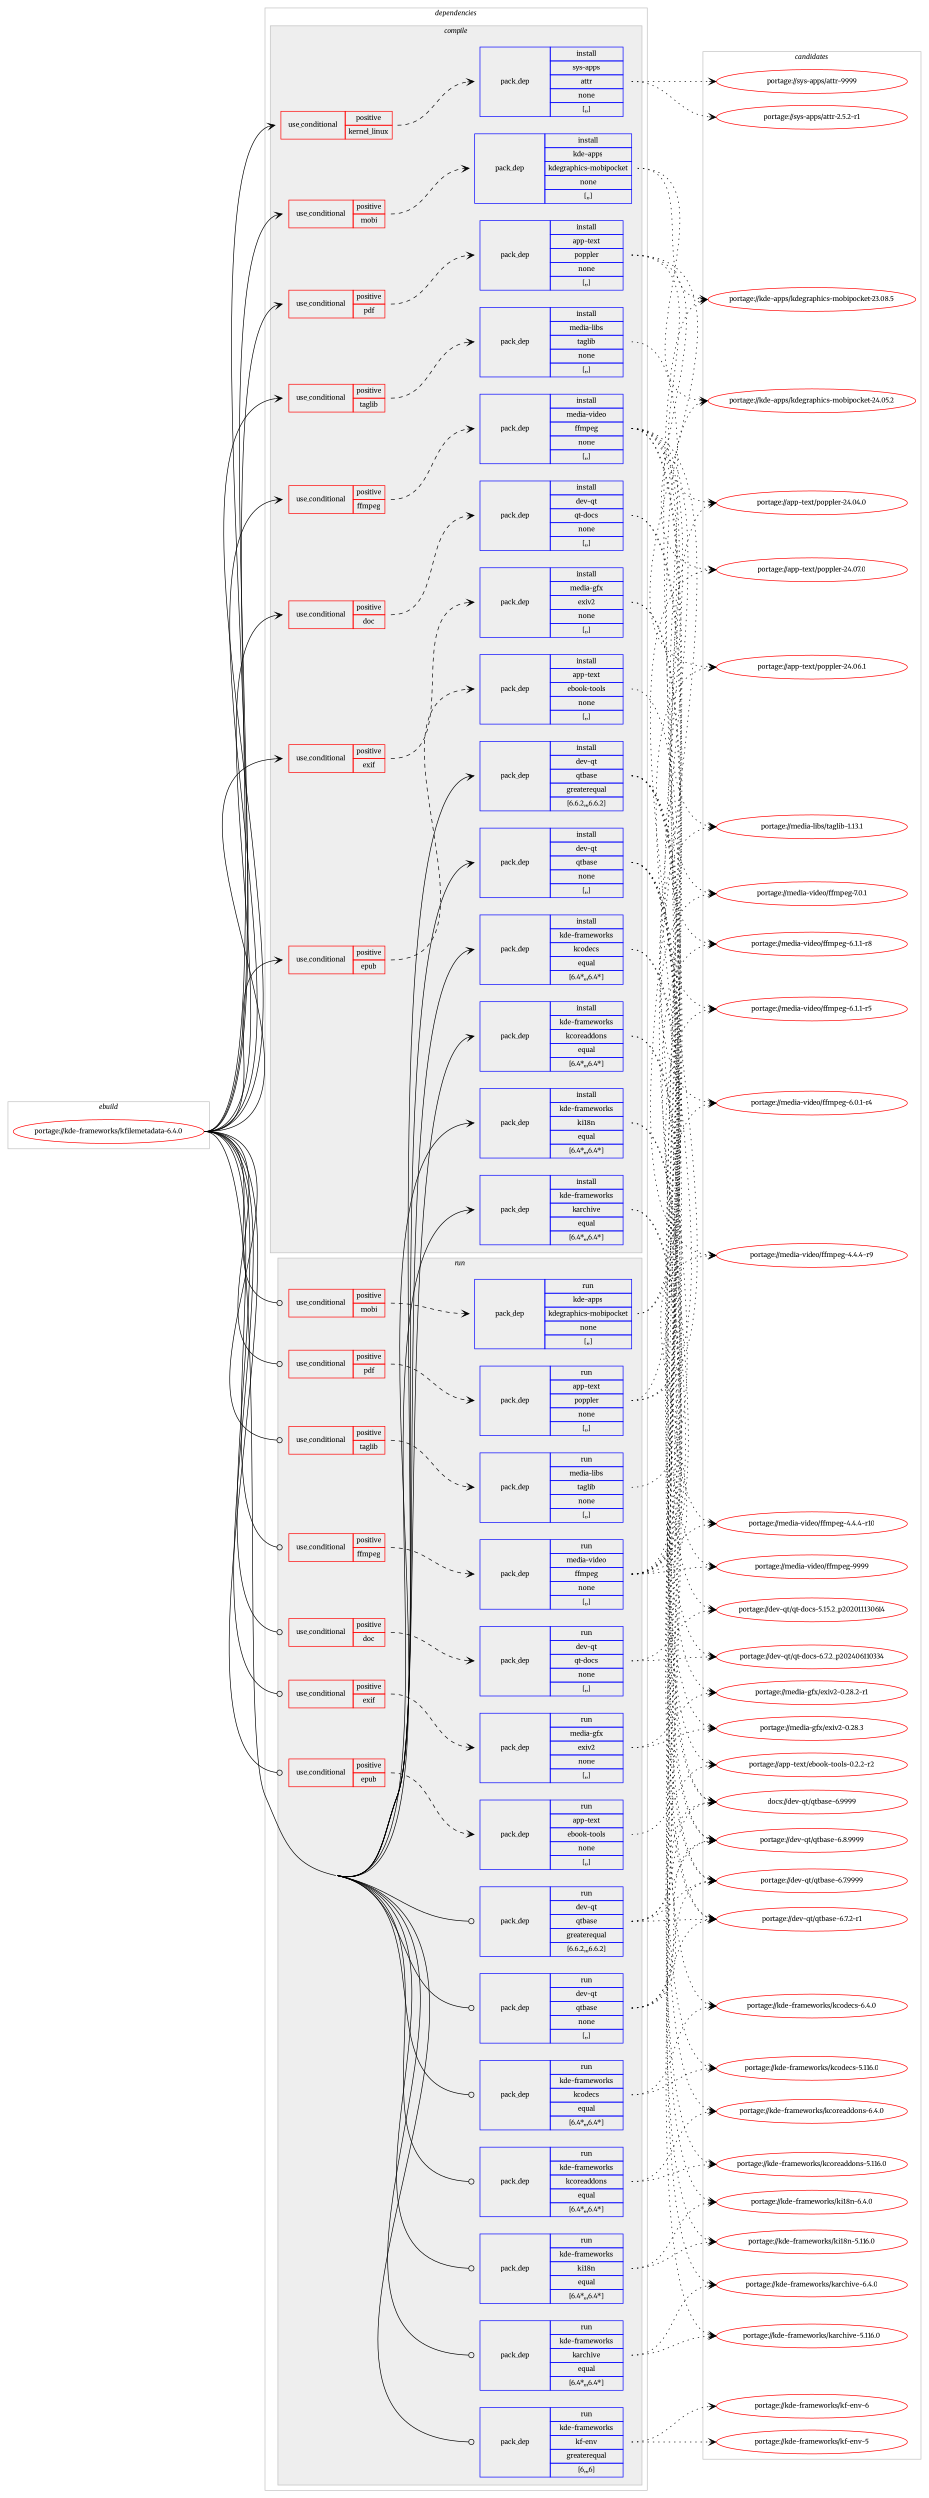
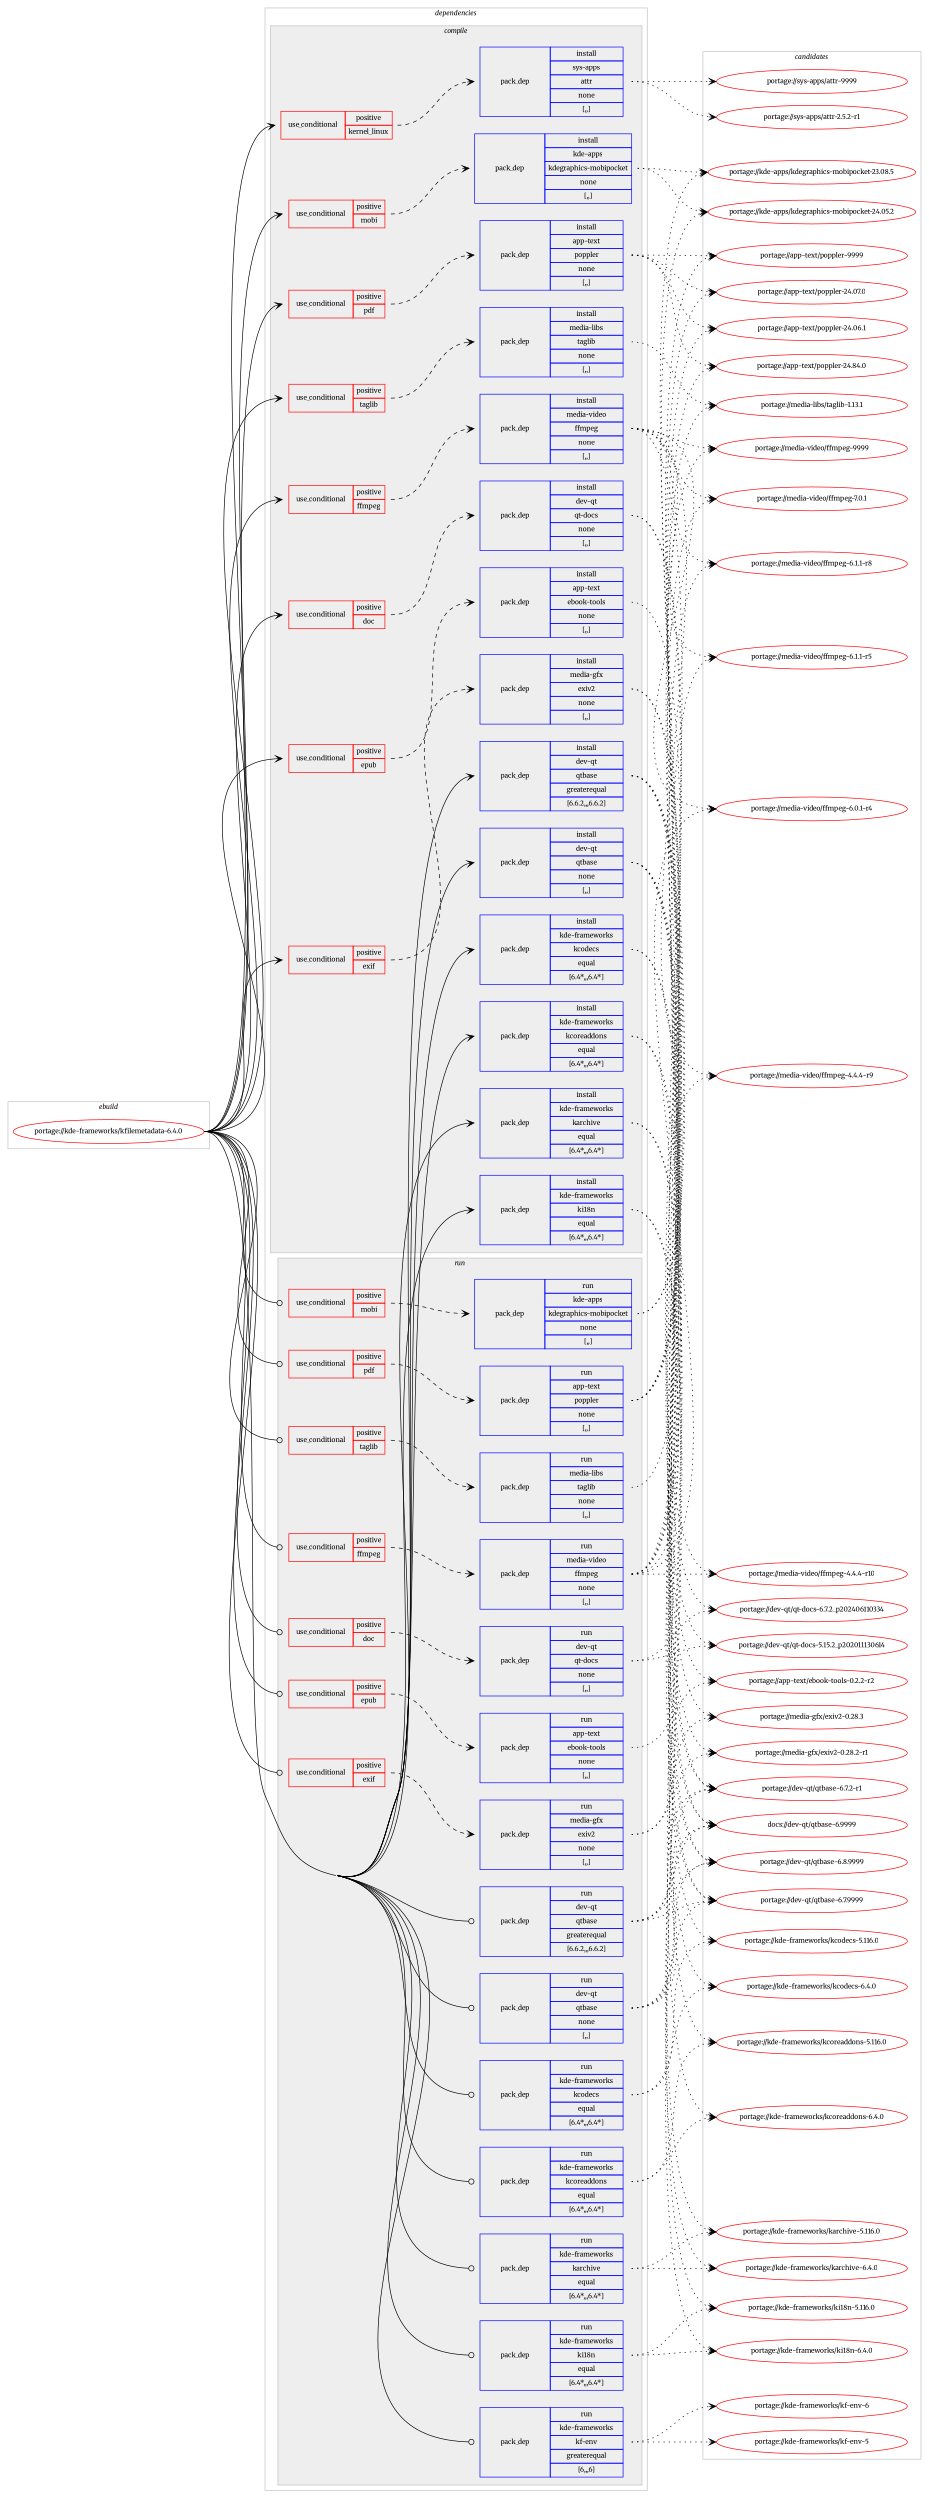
none -> (812, 256)
(812, 503) -> (812, 366)
